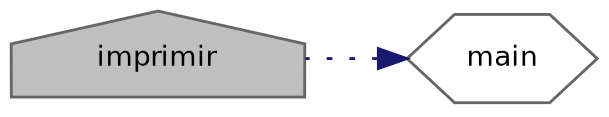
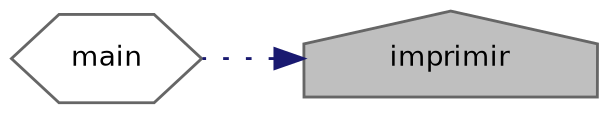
(342, 59) -> (238, 59)
